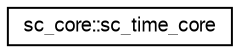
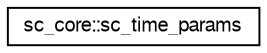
(120, 27) -> (134, 27)
